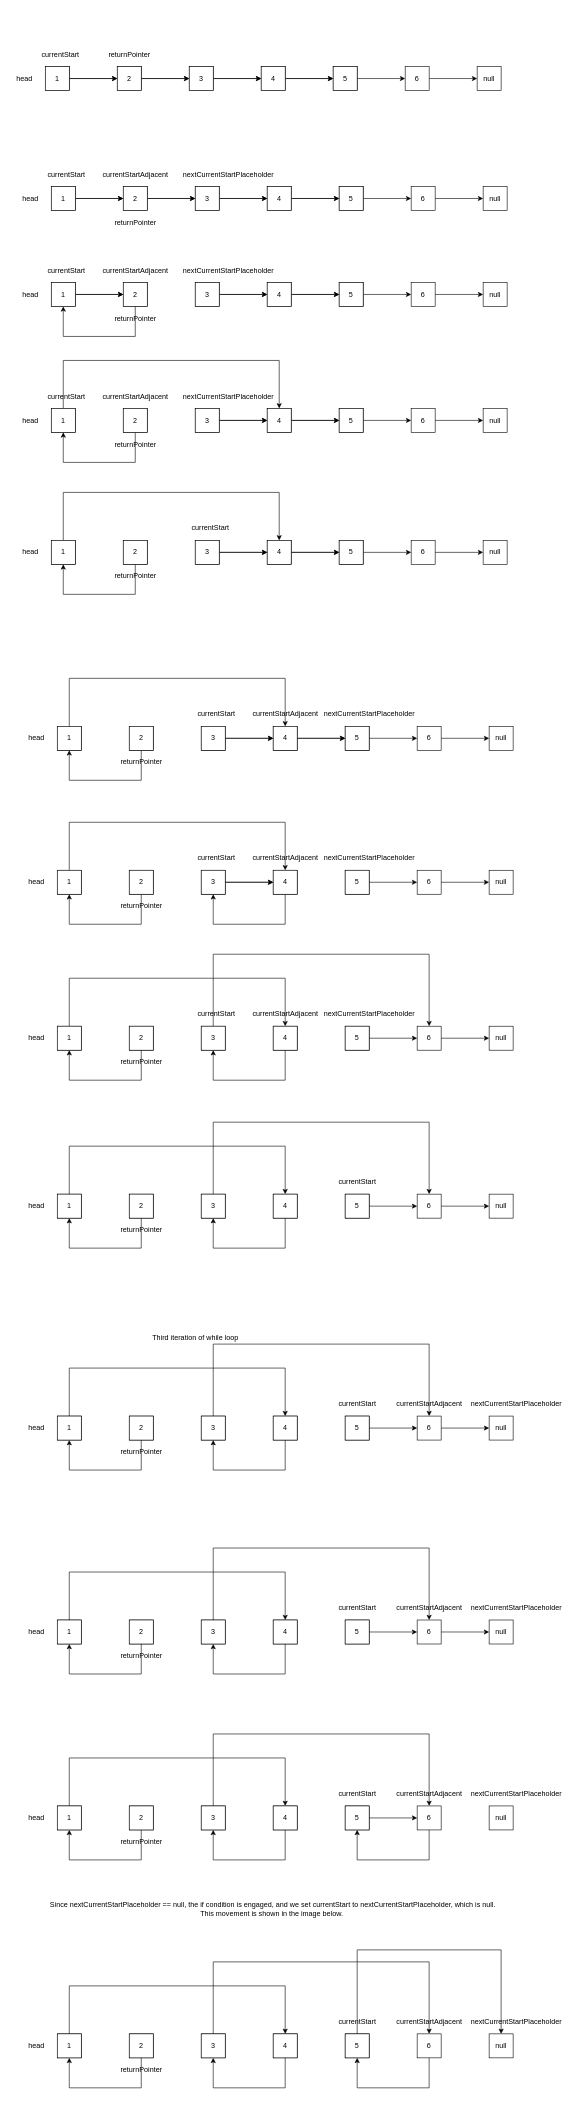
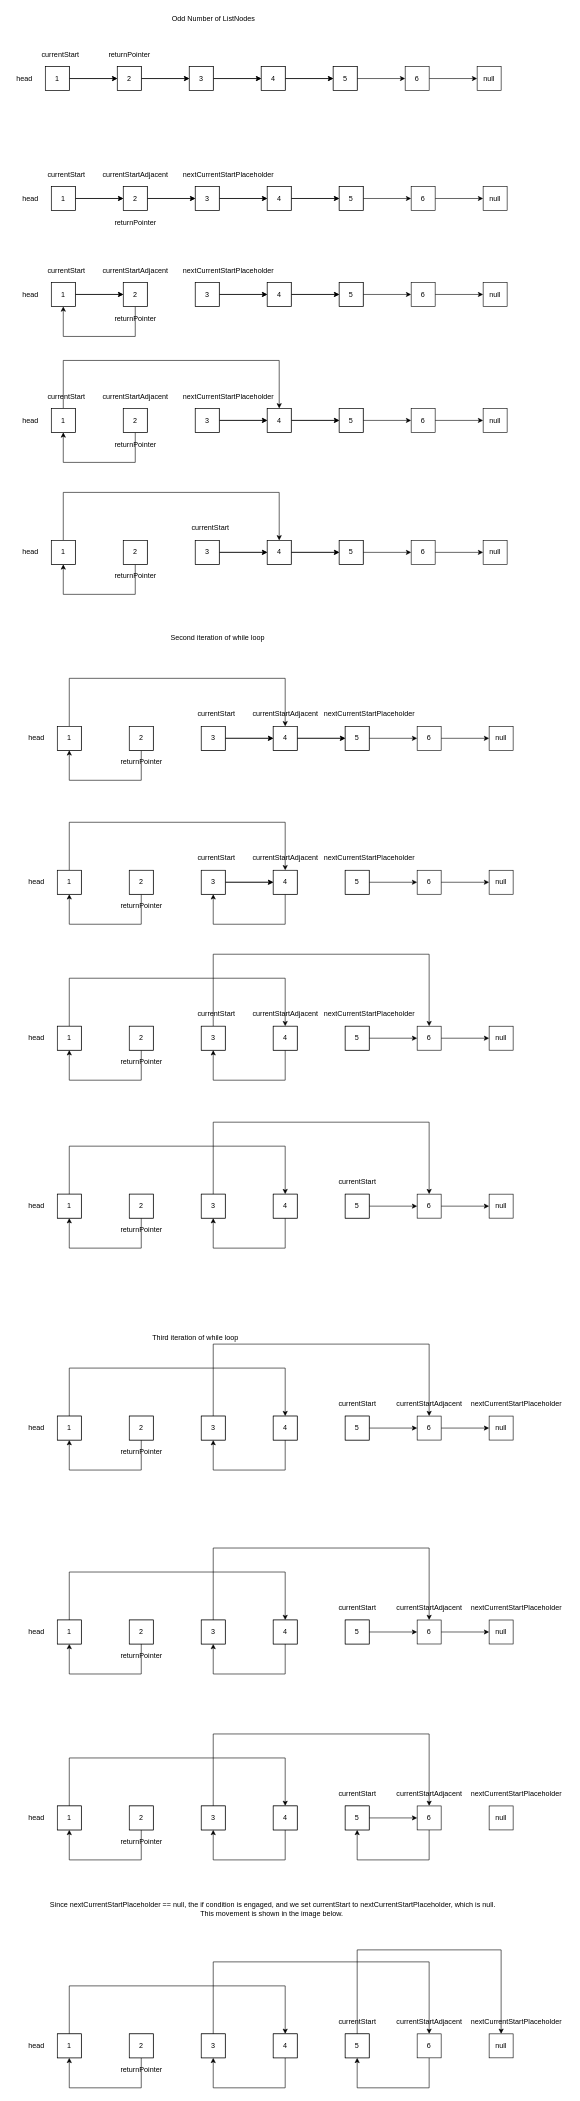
none -> (213, 18)
none -> (218, 638)
